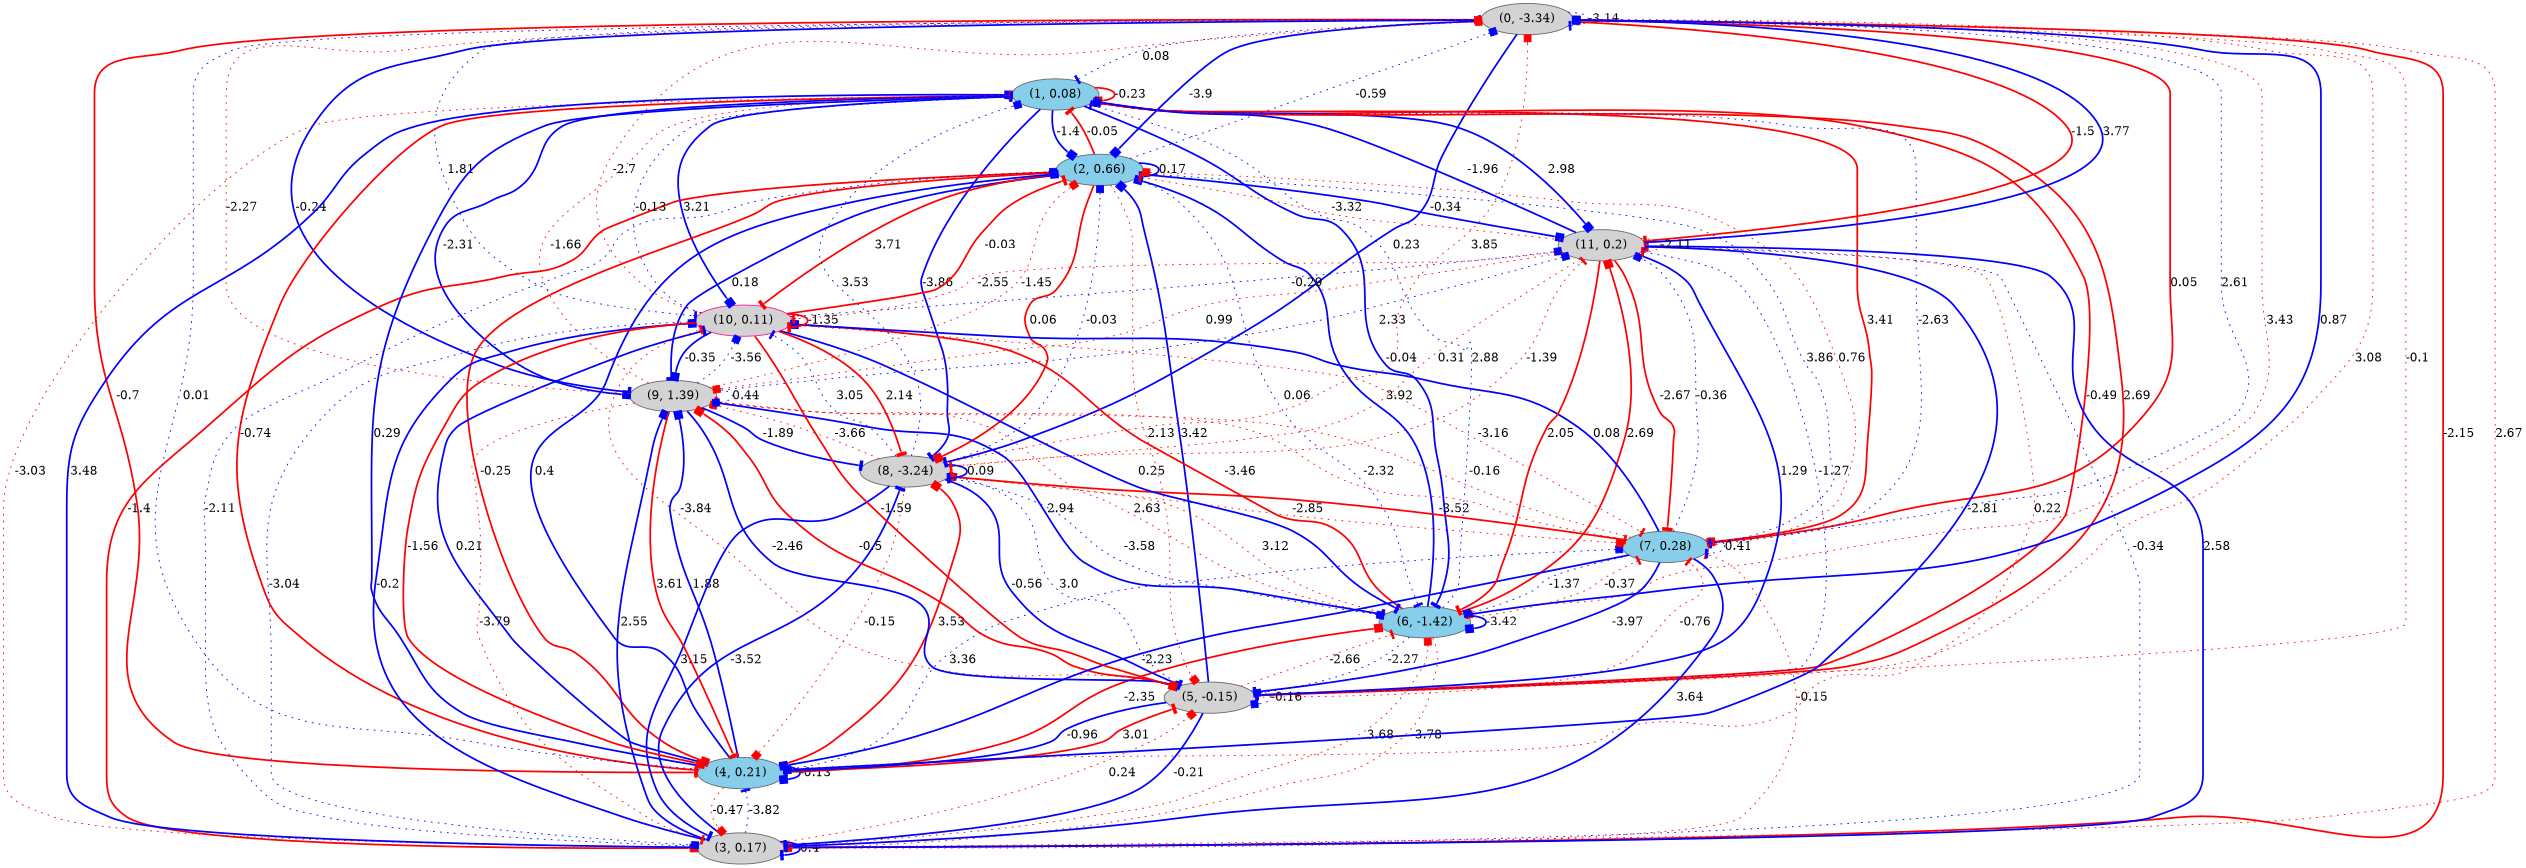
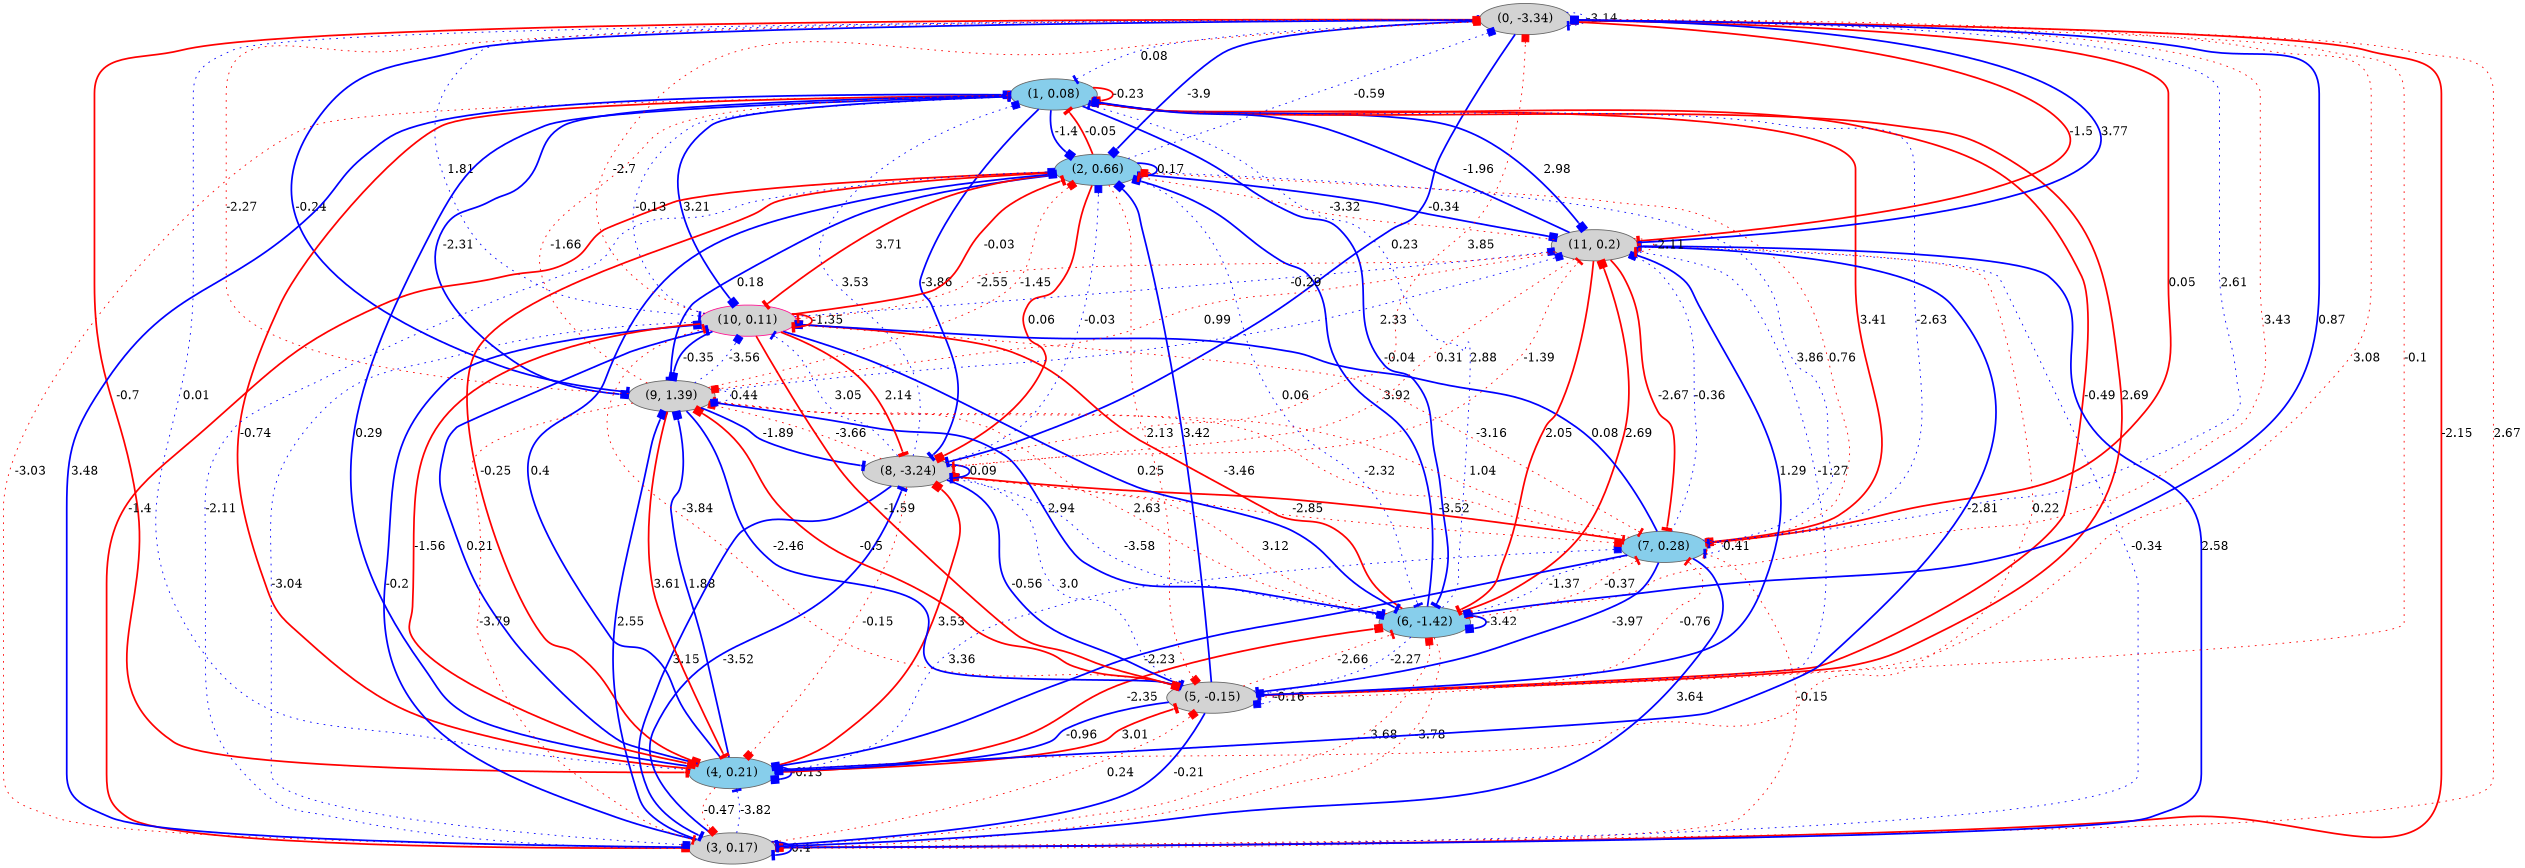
(1485, 471) -> (1483, 471)
(1011, 752) -> (1011, 752)
